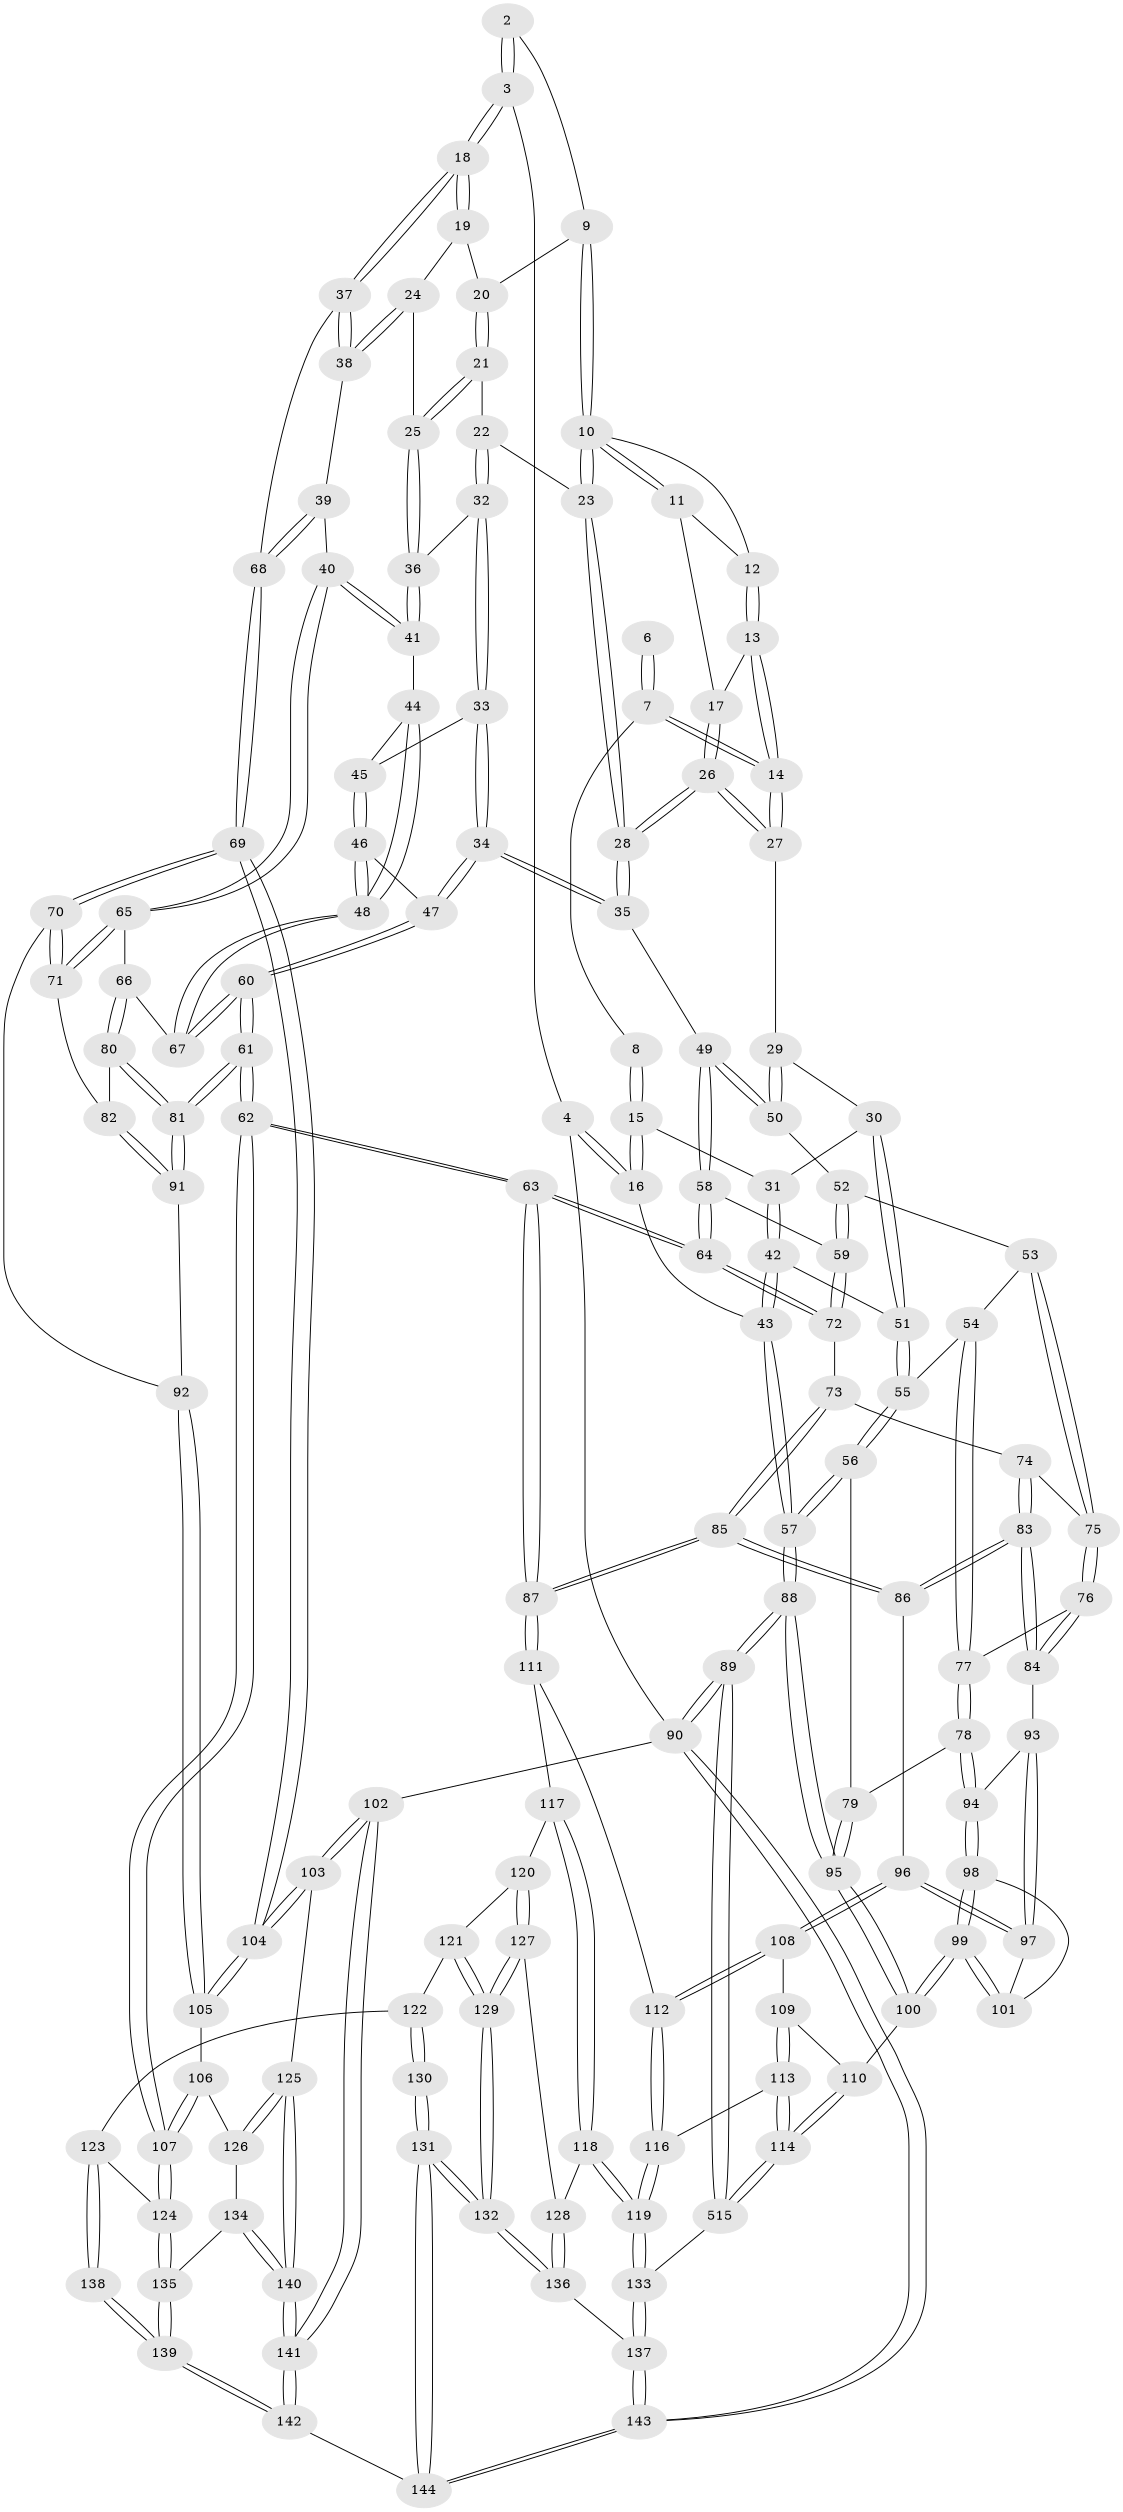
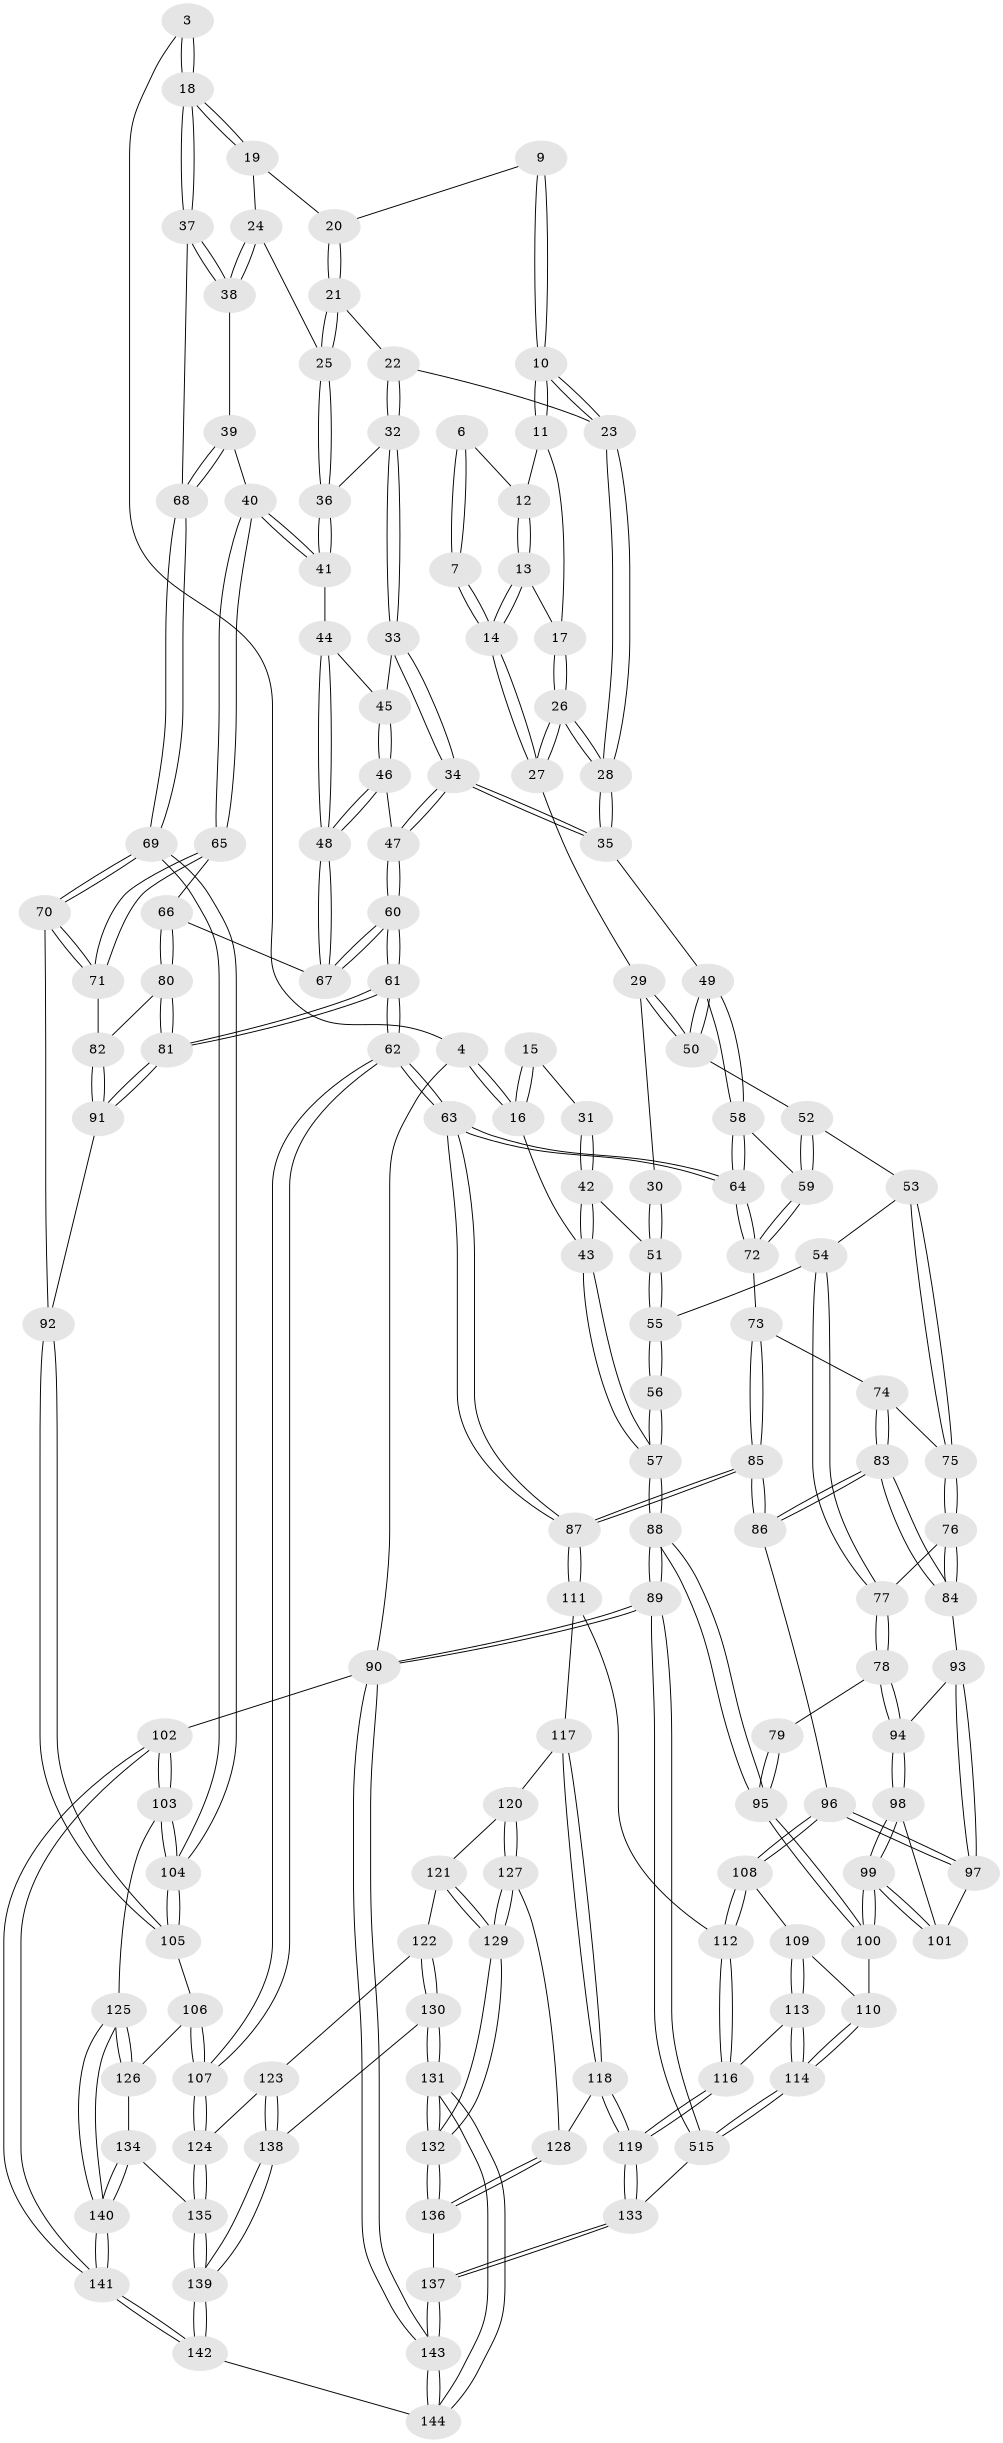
(508, 21) -> none
(699, 474) -> (493, 467)
(636, 1050) -> none
(824, 1153) -> none
(851, 1633) -> none
none -> (353, 2079)
